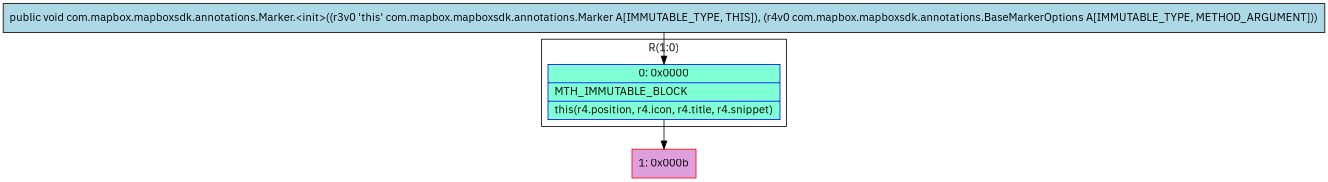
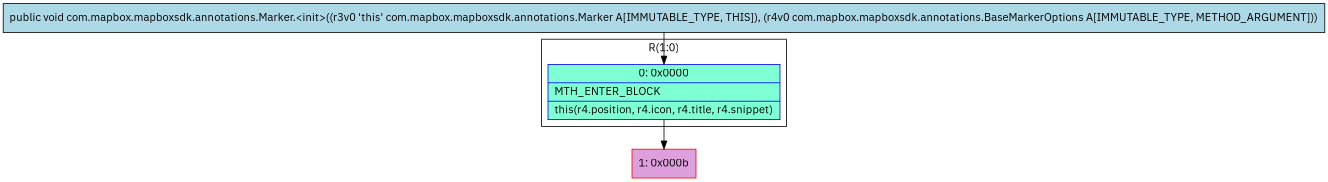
(621, 92) -> (608, 92)
